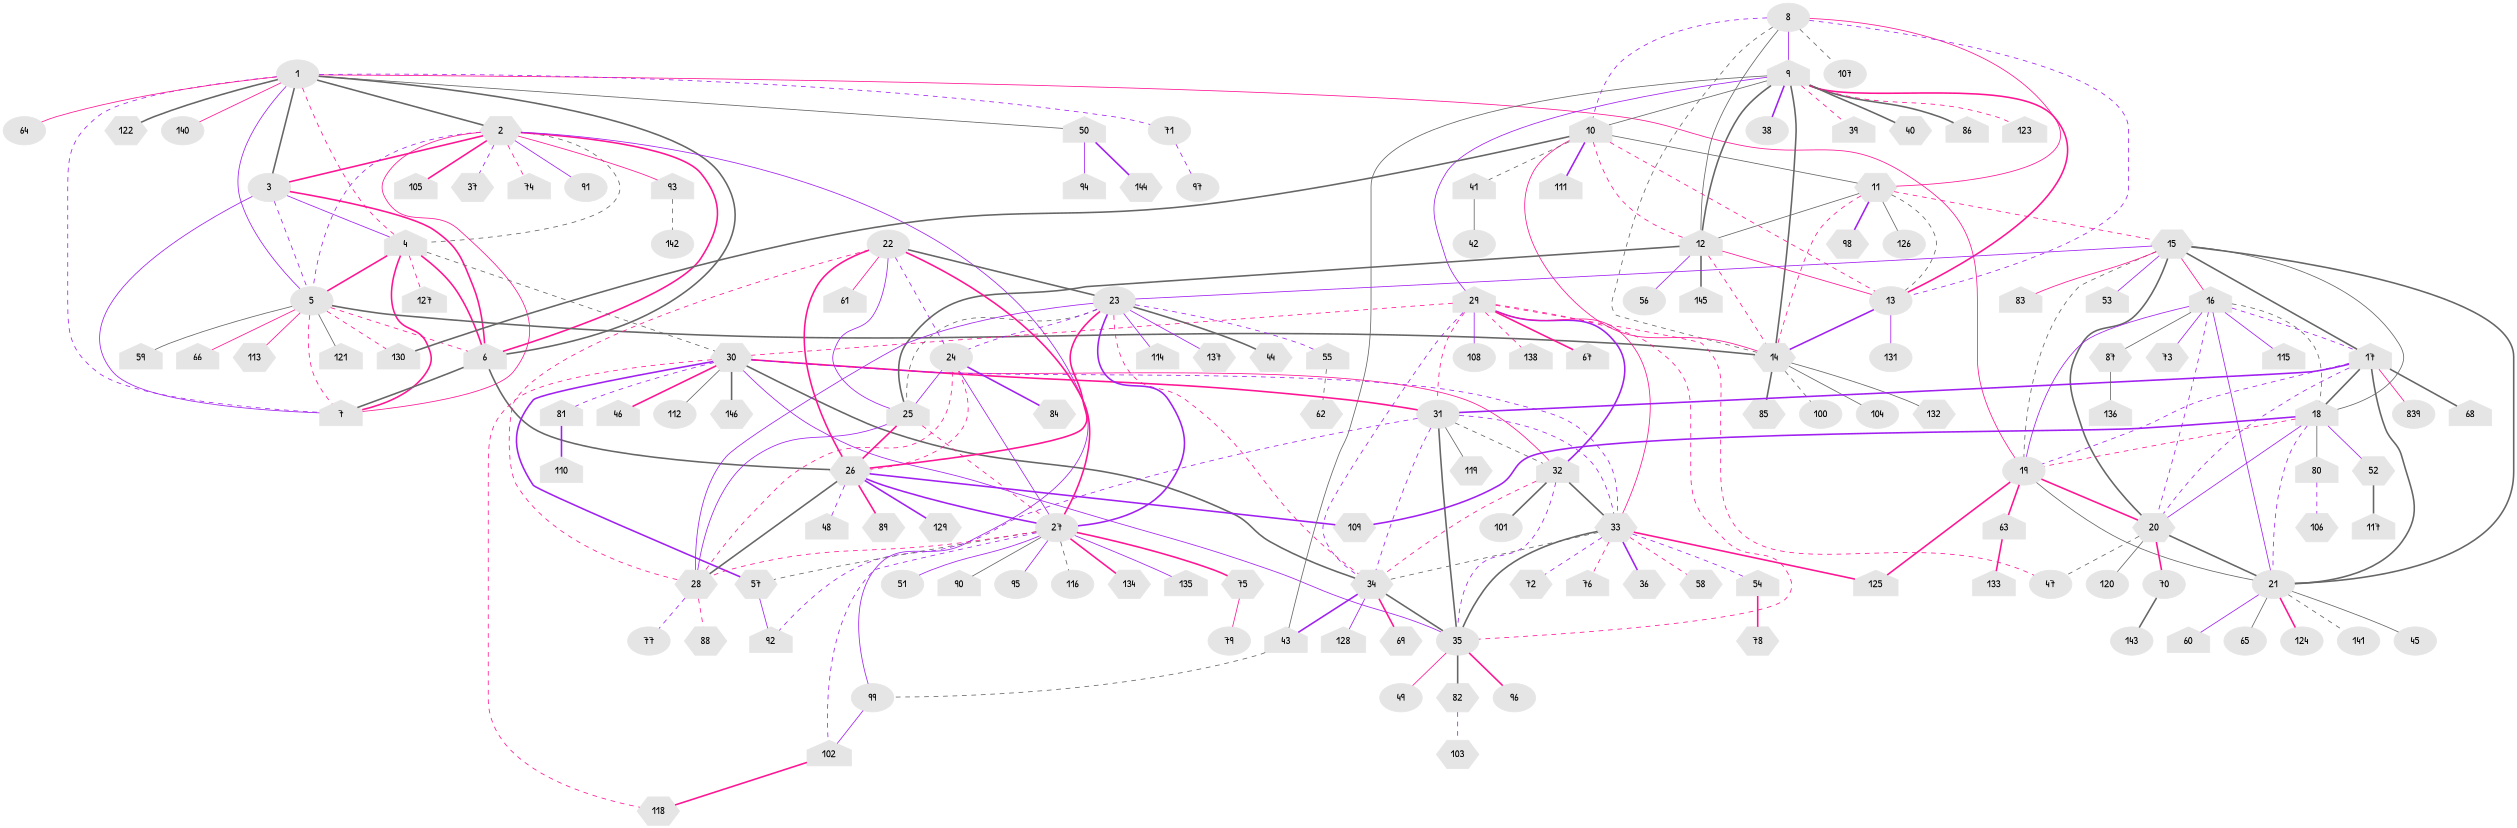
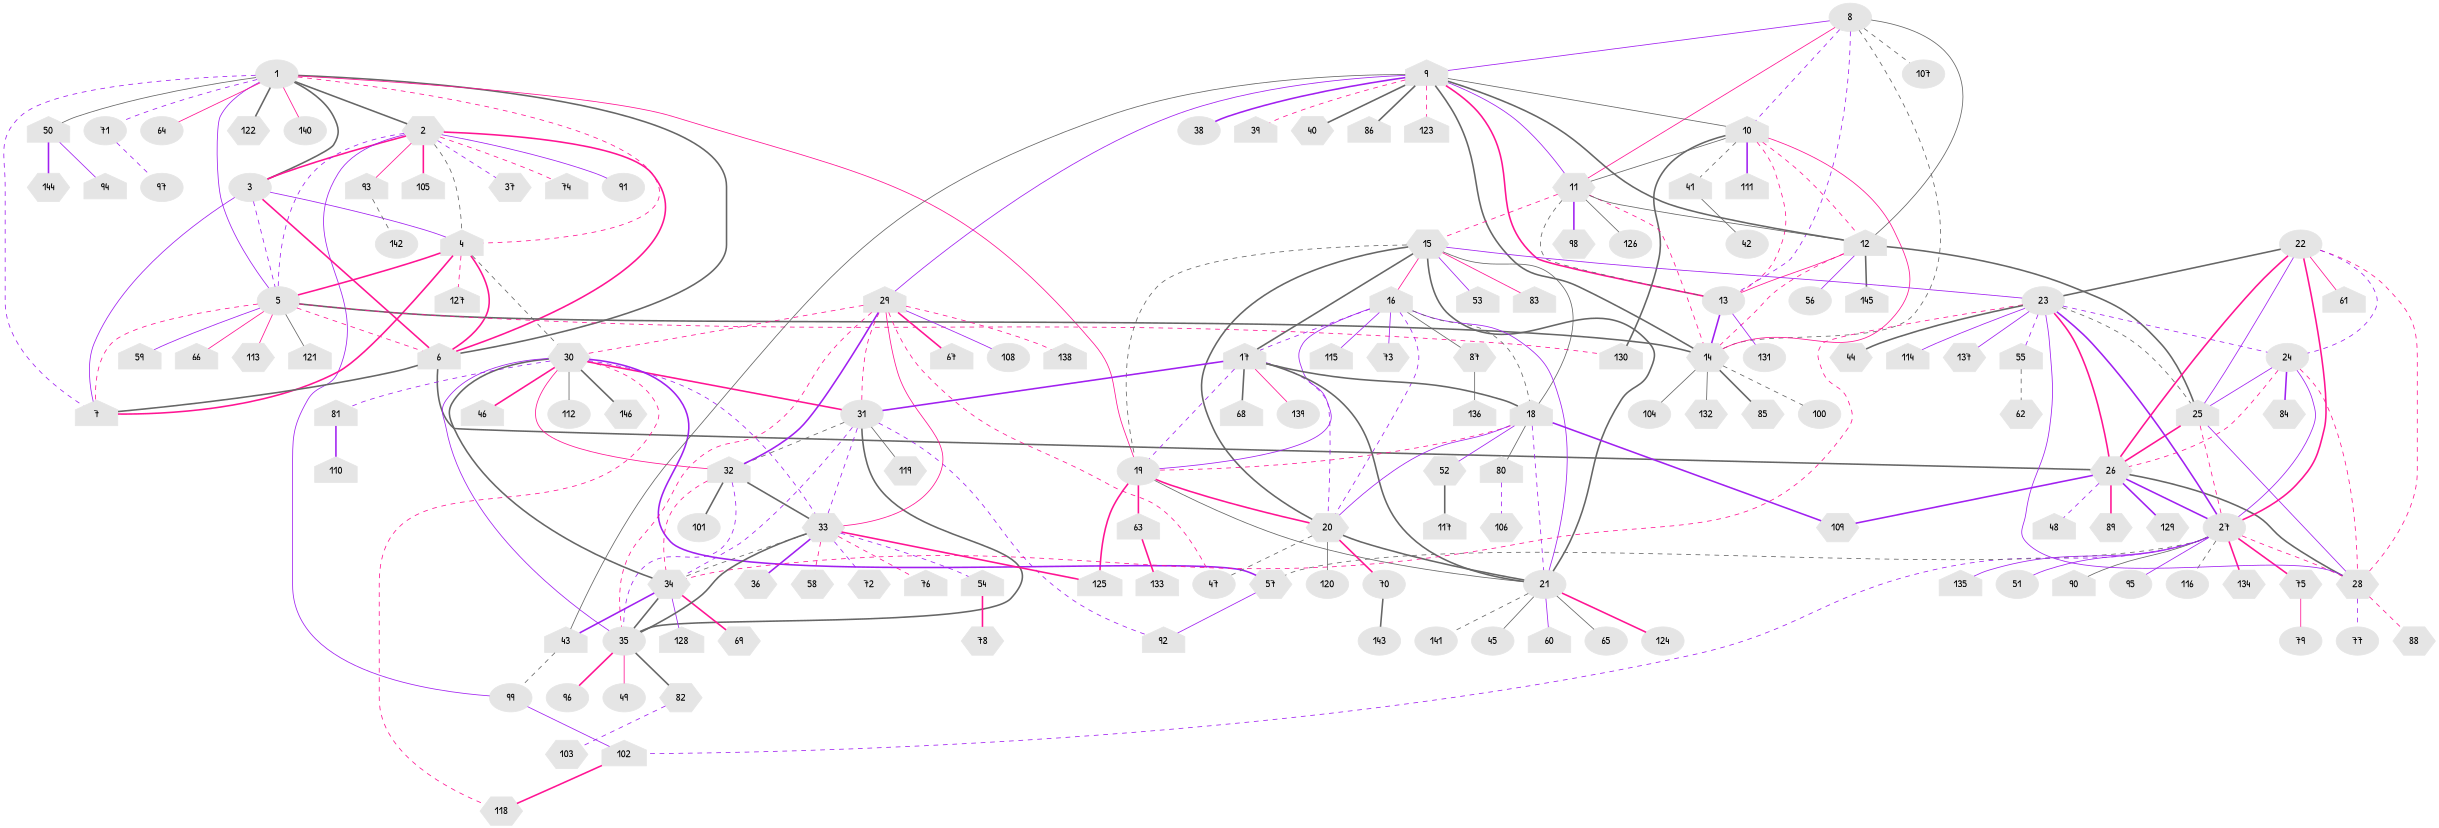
none -> (1514, 118)
(500, 270) -> none
(223, 325) -> (207, 328)
(2414, 414) -> (1298, 414)
(1369, 441) -> none
